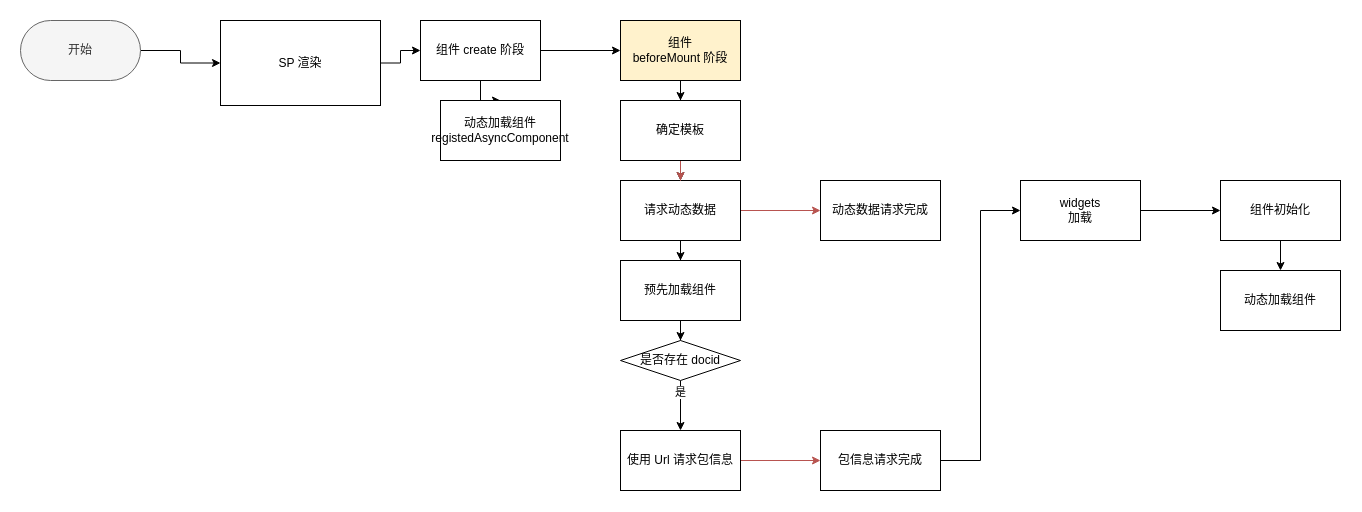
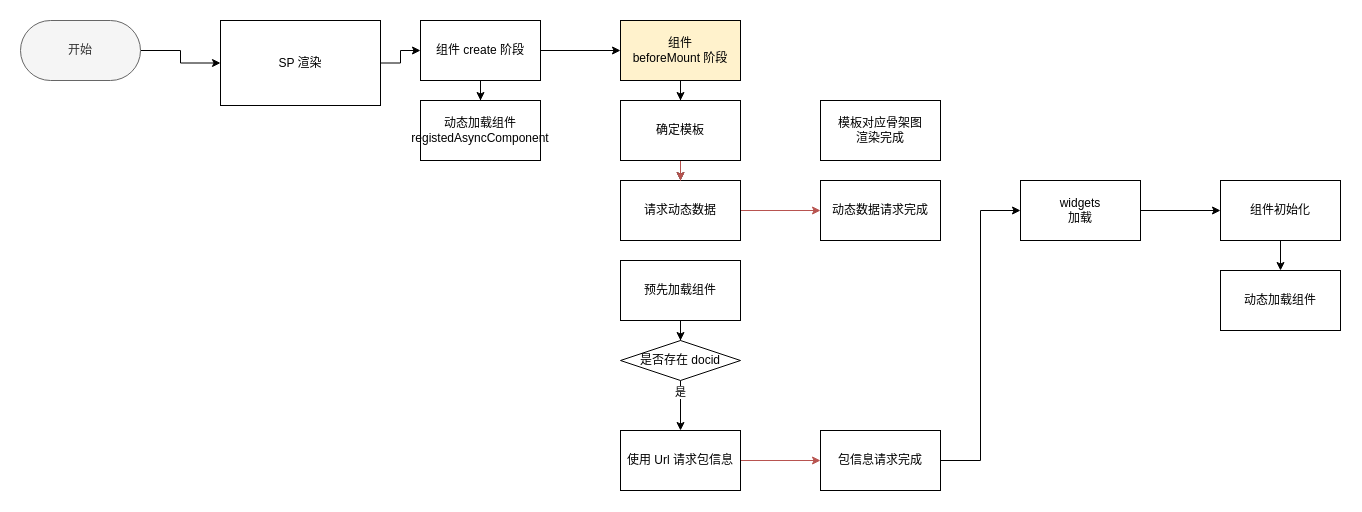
(501, 131) -> (481, 131)
none -> (881, 131)
(681, 255) -> none
